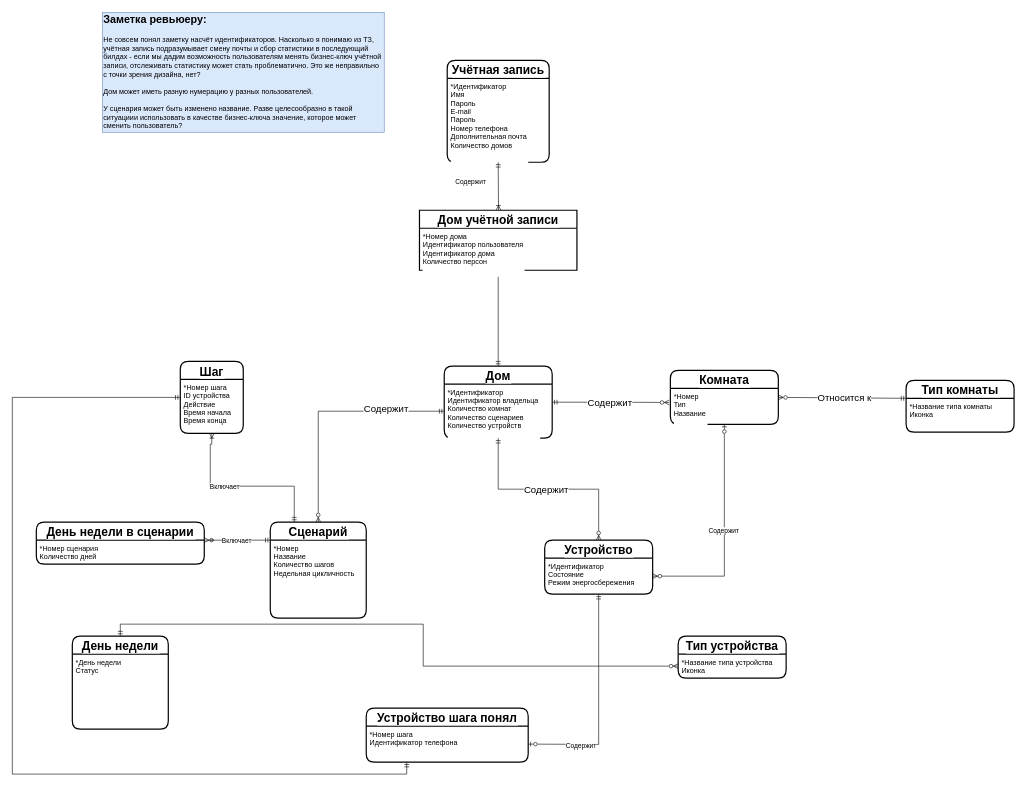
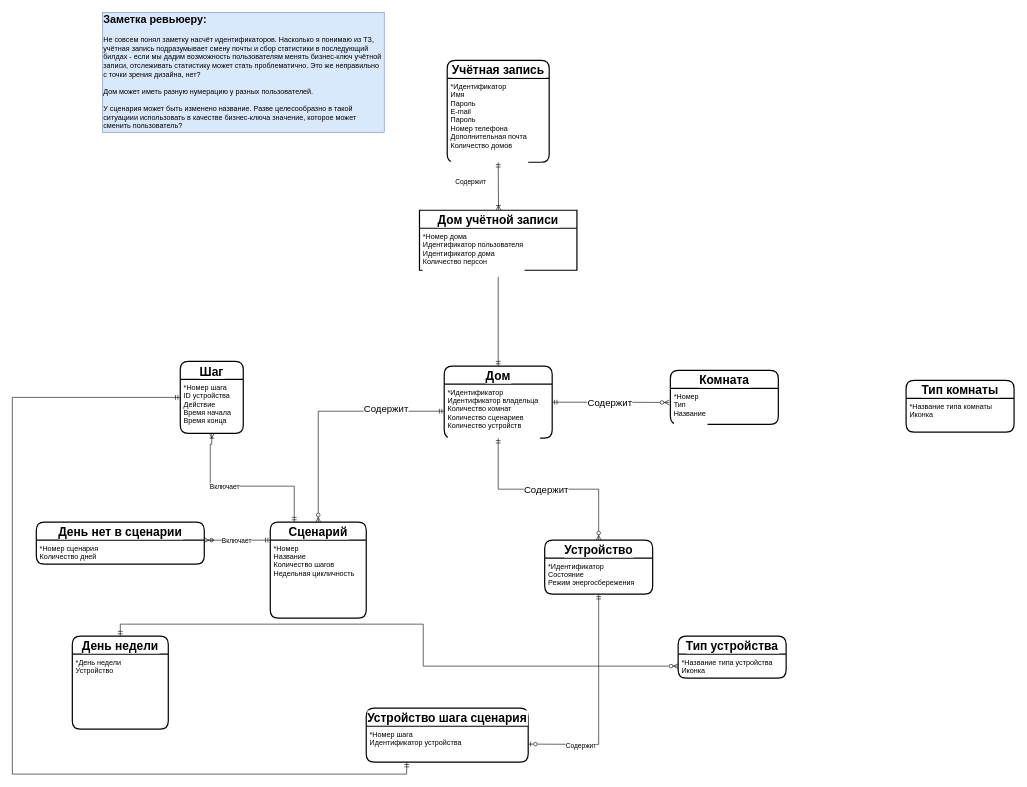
(830, 398) -> none
(120, 532) -> (120, 532)
(725, 540) -> none
(99, 662) -> (99, 662)
(447, 718) -> (447, 718)
(391, 734) -> (391, 734)
